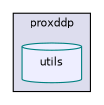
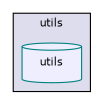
(52, 24) -> (52, 24)
